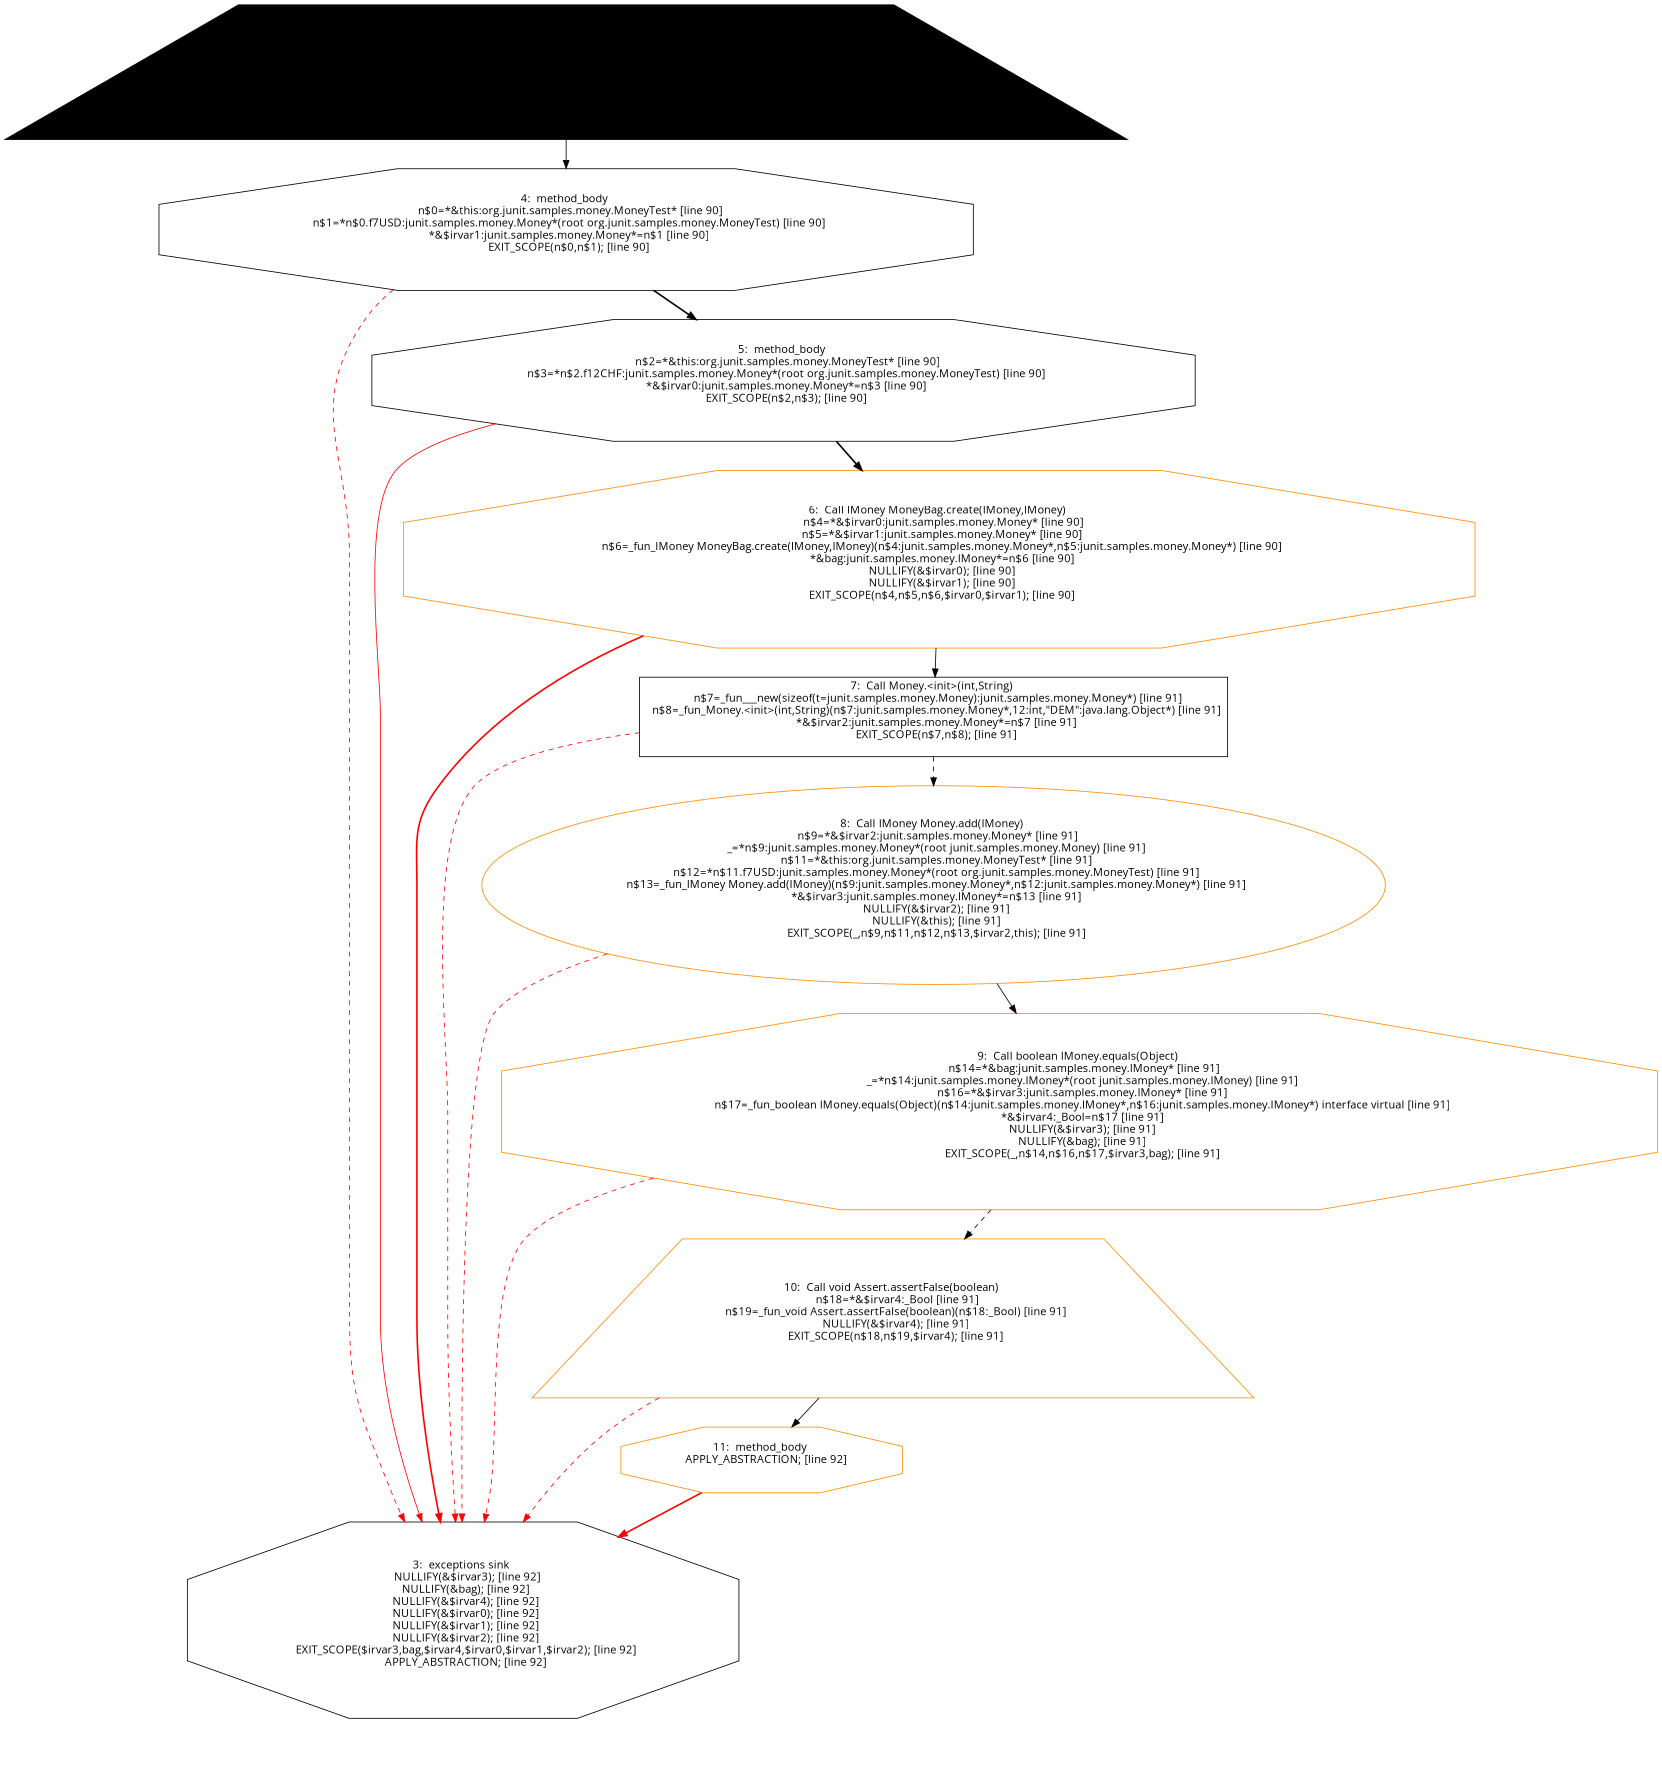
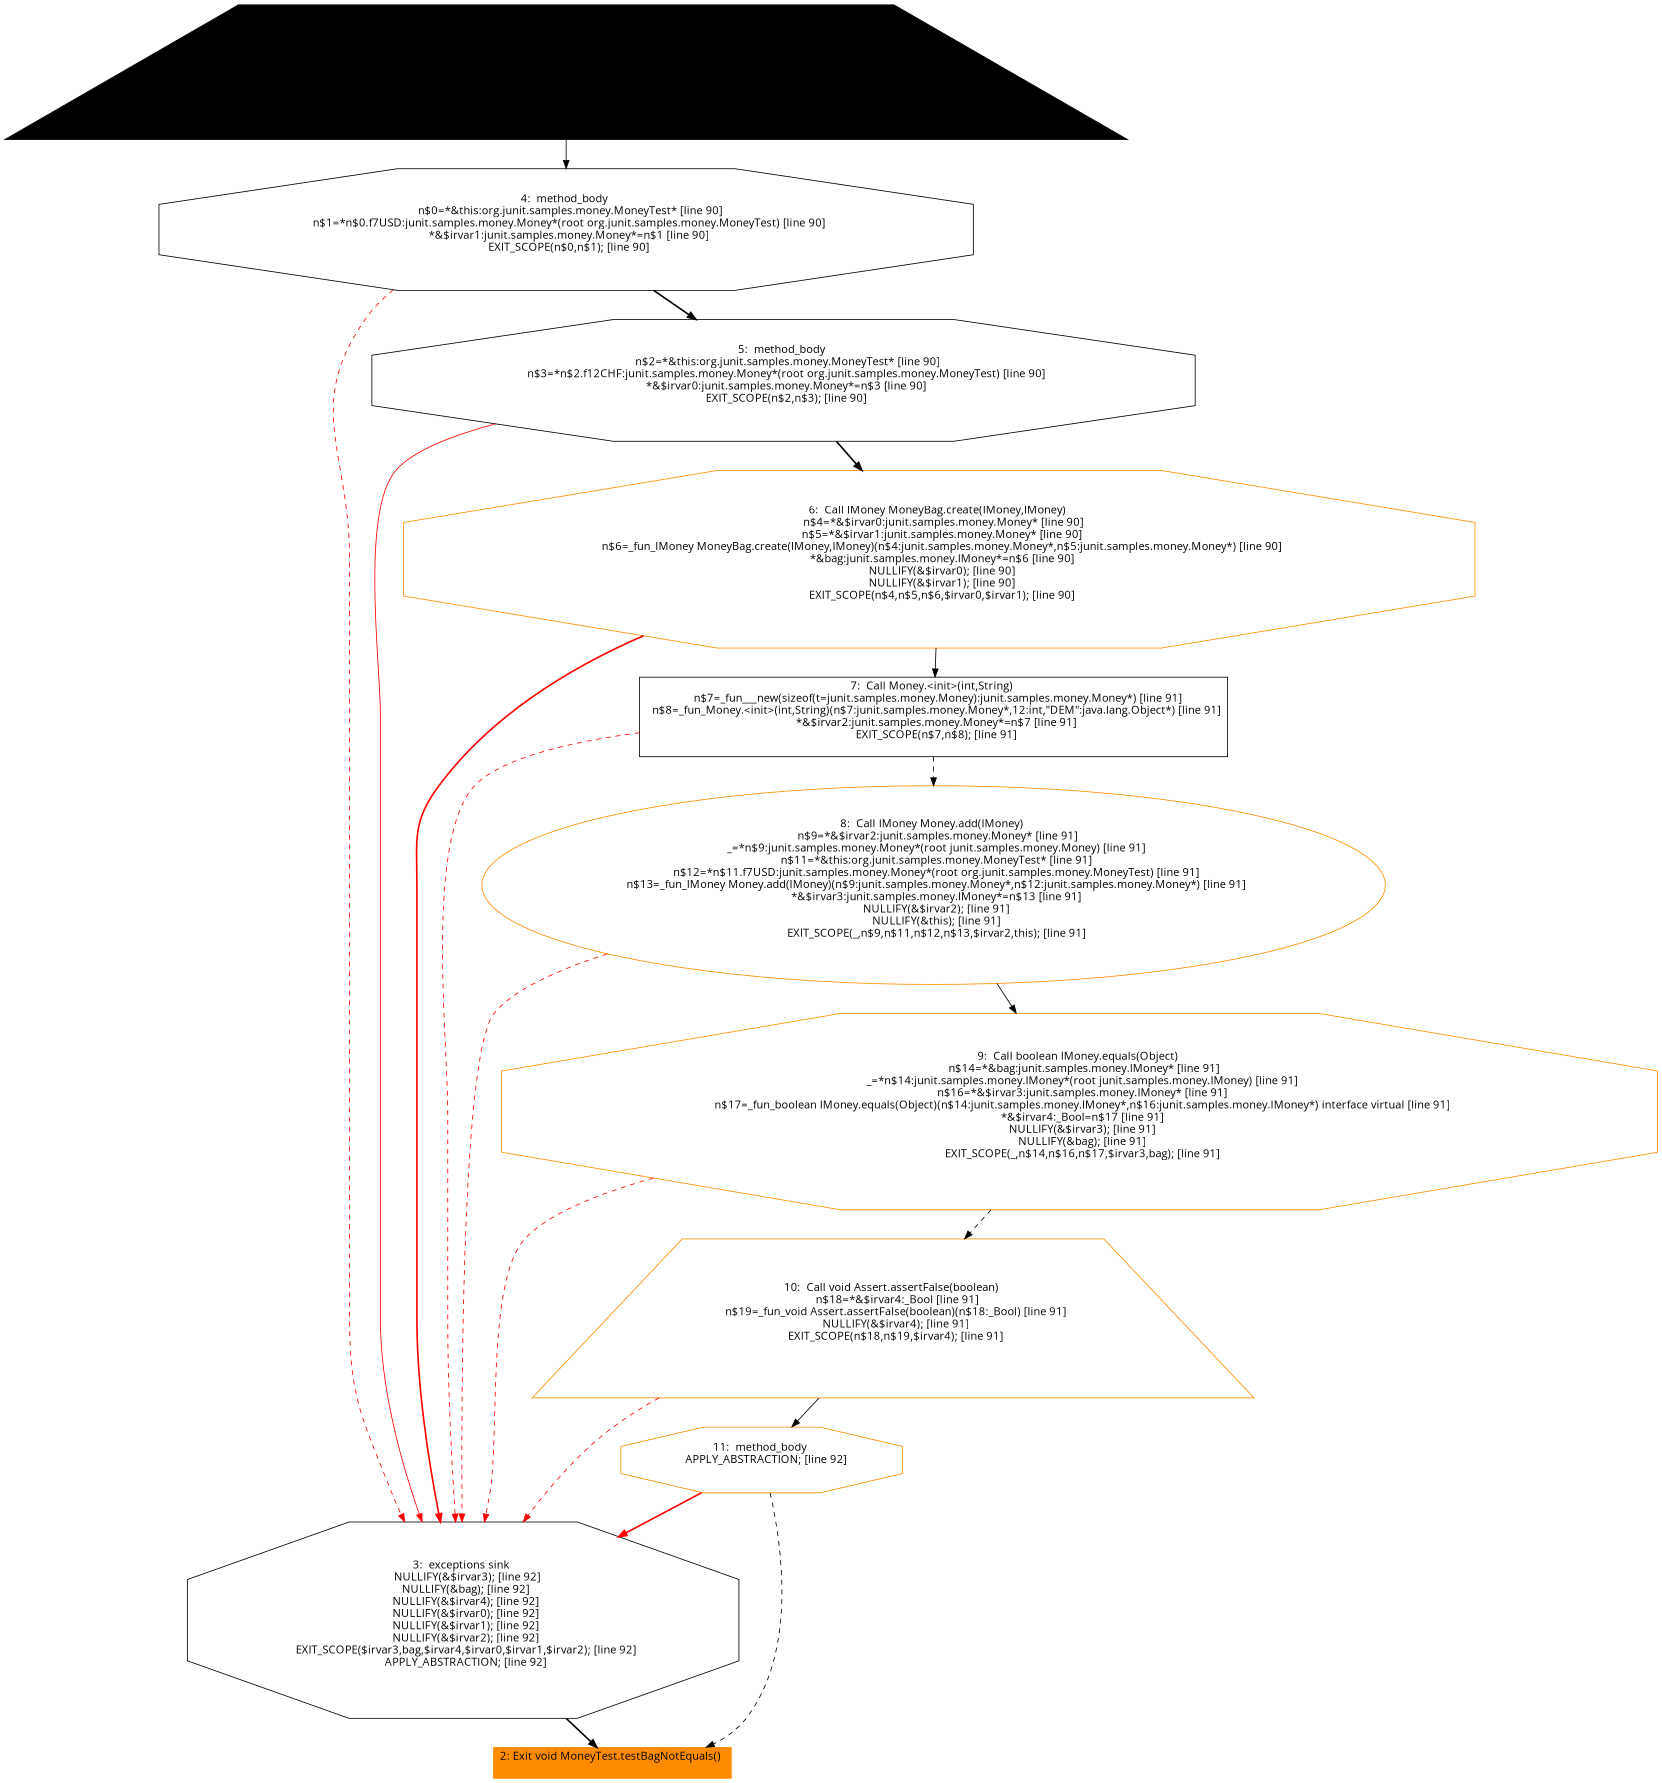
none -> (612, 1763)
